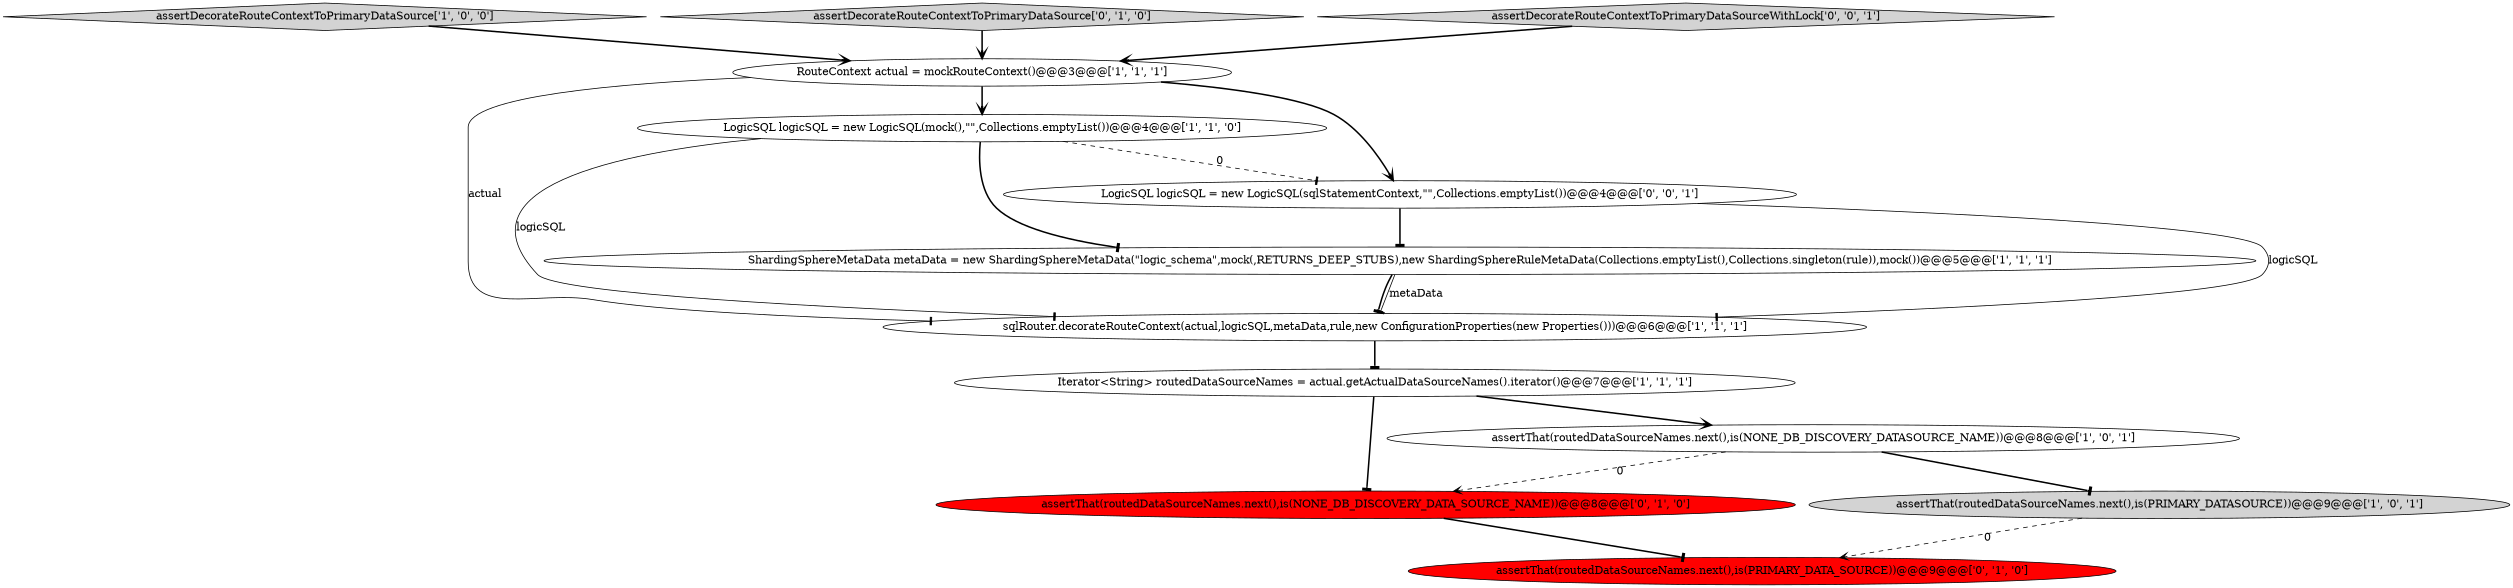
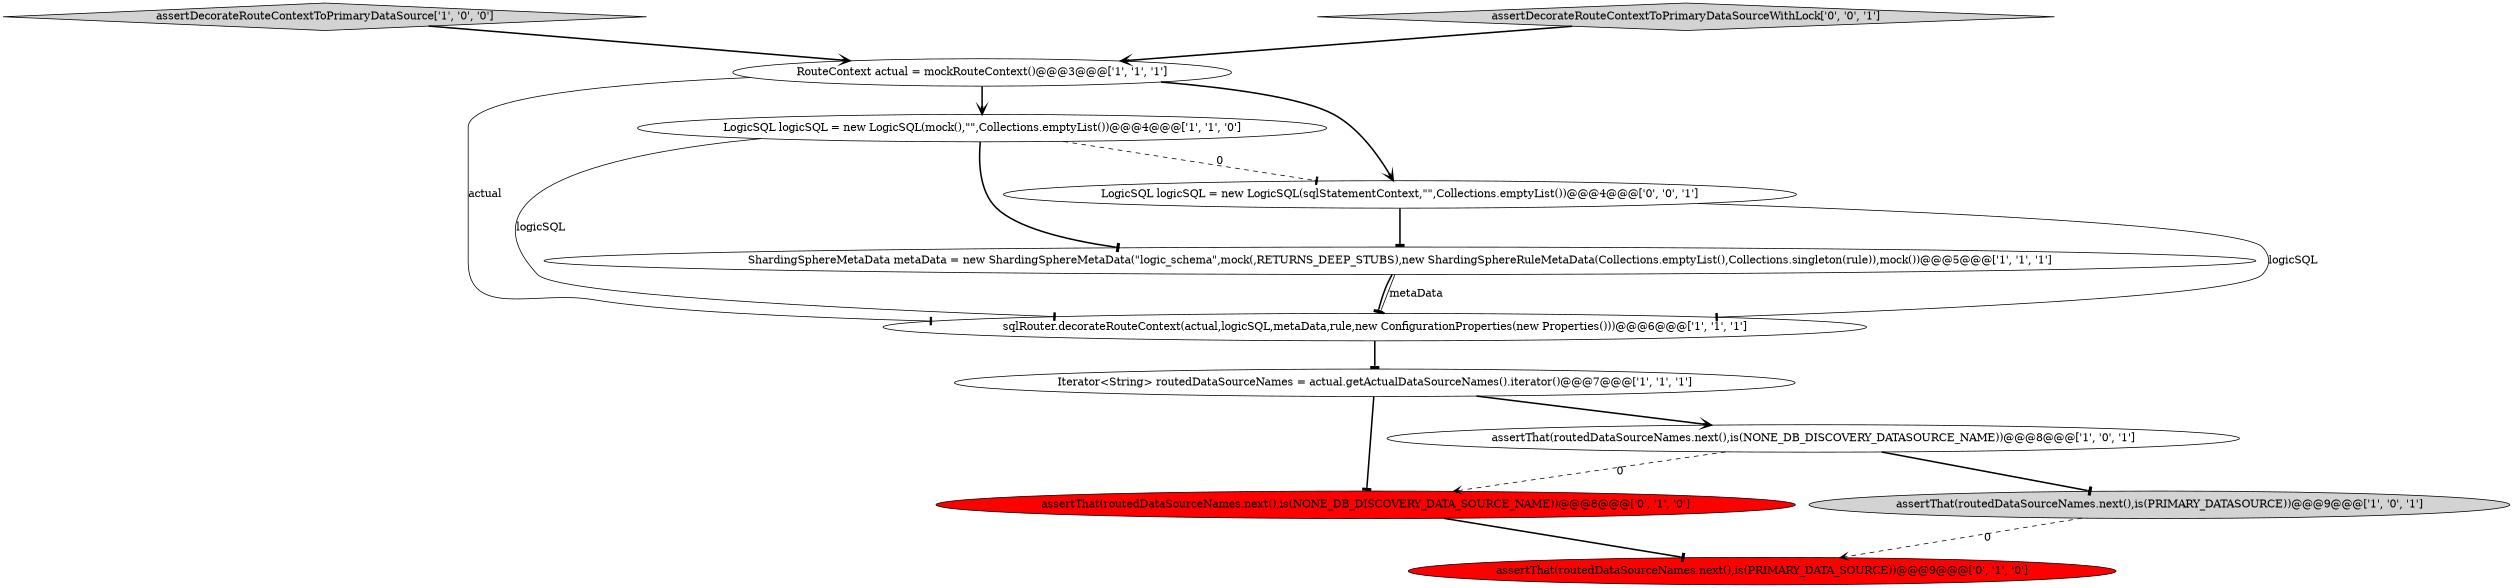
(982, 17) -> none
